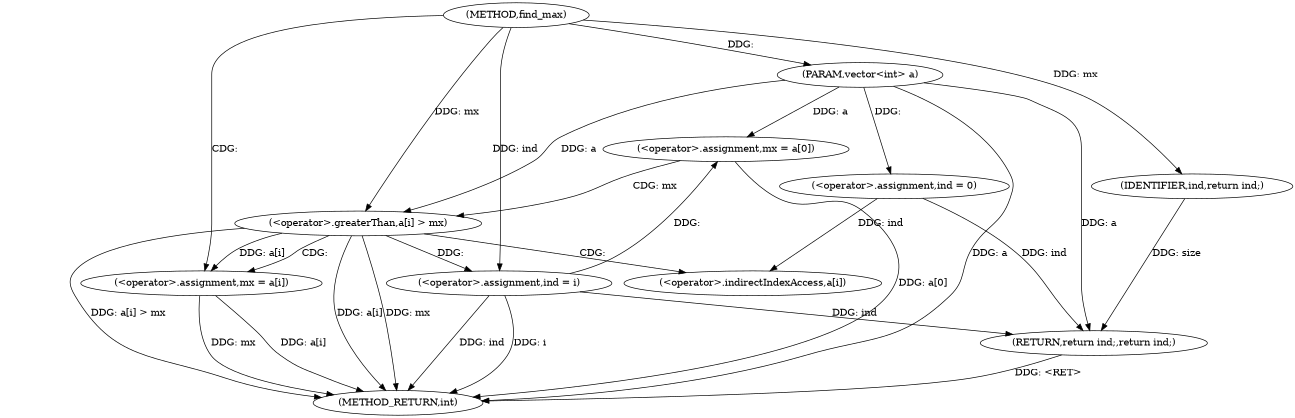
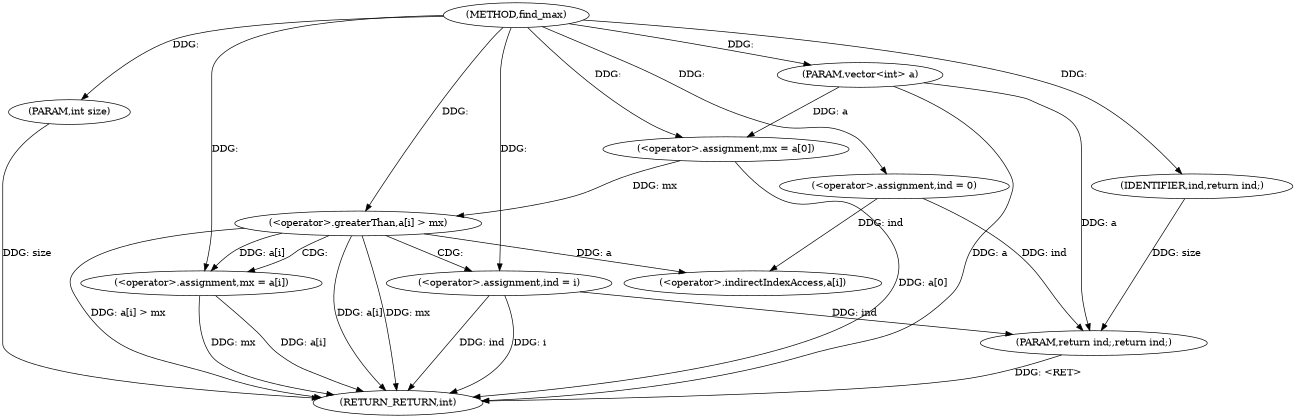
(1076, 75) -> (1076, 75)
none -> (69, 112)
(457, 112) -> (457, 112)
(590, 124) -> none
(876, 127) -> (714, 104)
(227, 149) -> (227, 149)
(515, 149) -> (515, 149)
(655, 186) -> (655, 186)
(650, 233) -> (597, 89)
(452, 253) -> (452, 253)
(594, 253) -> (594, 253)
(1094, 343) -> (1094, 343)
(398, 403) -> (398, 403)
